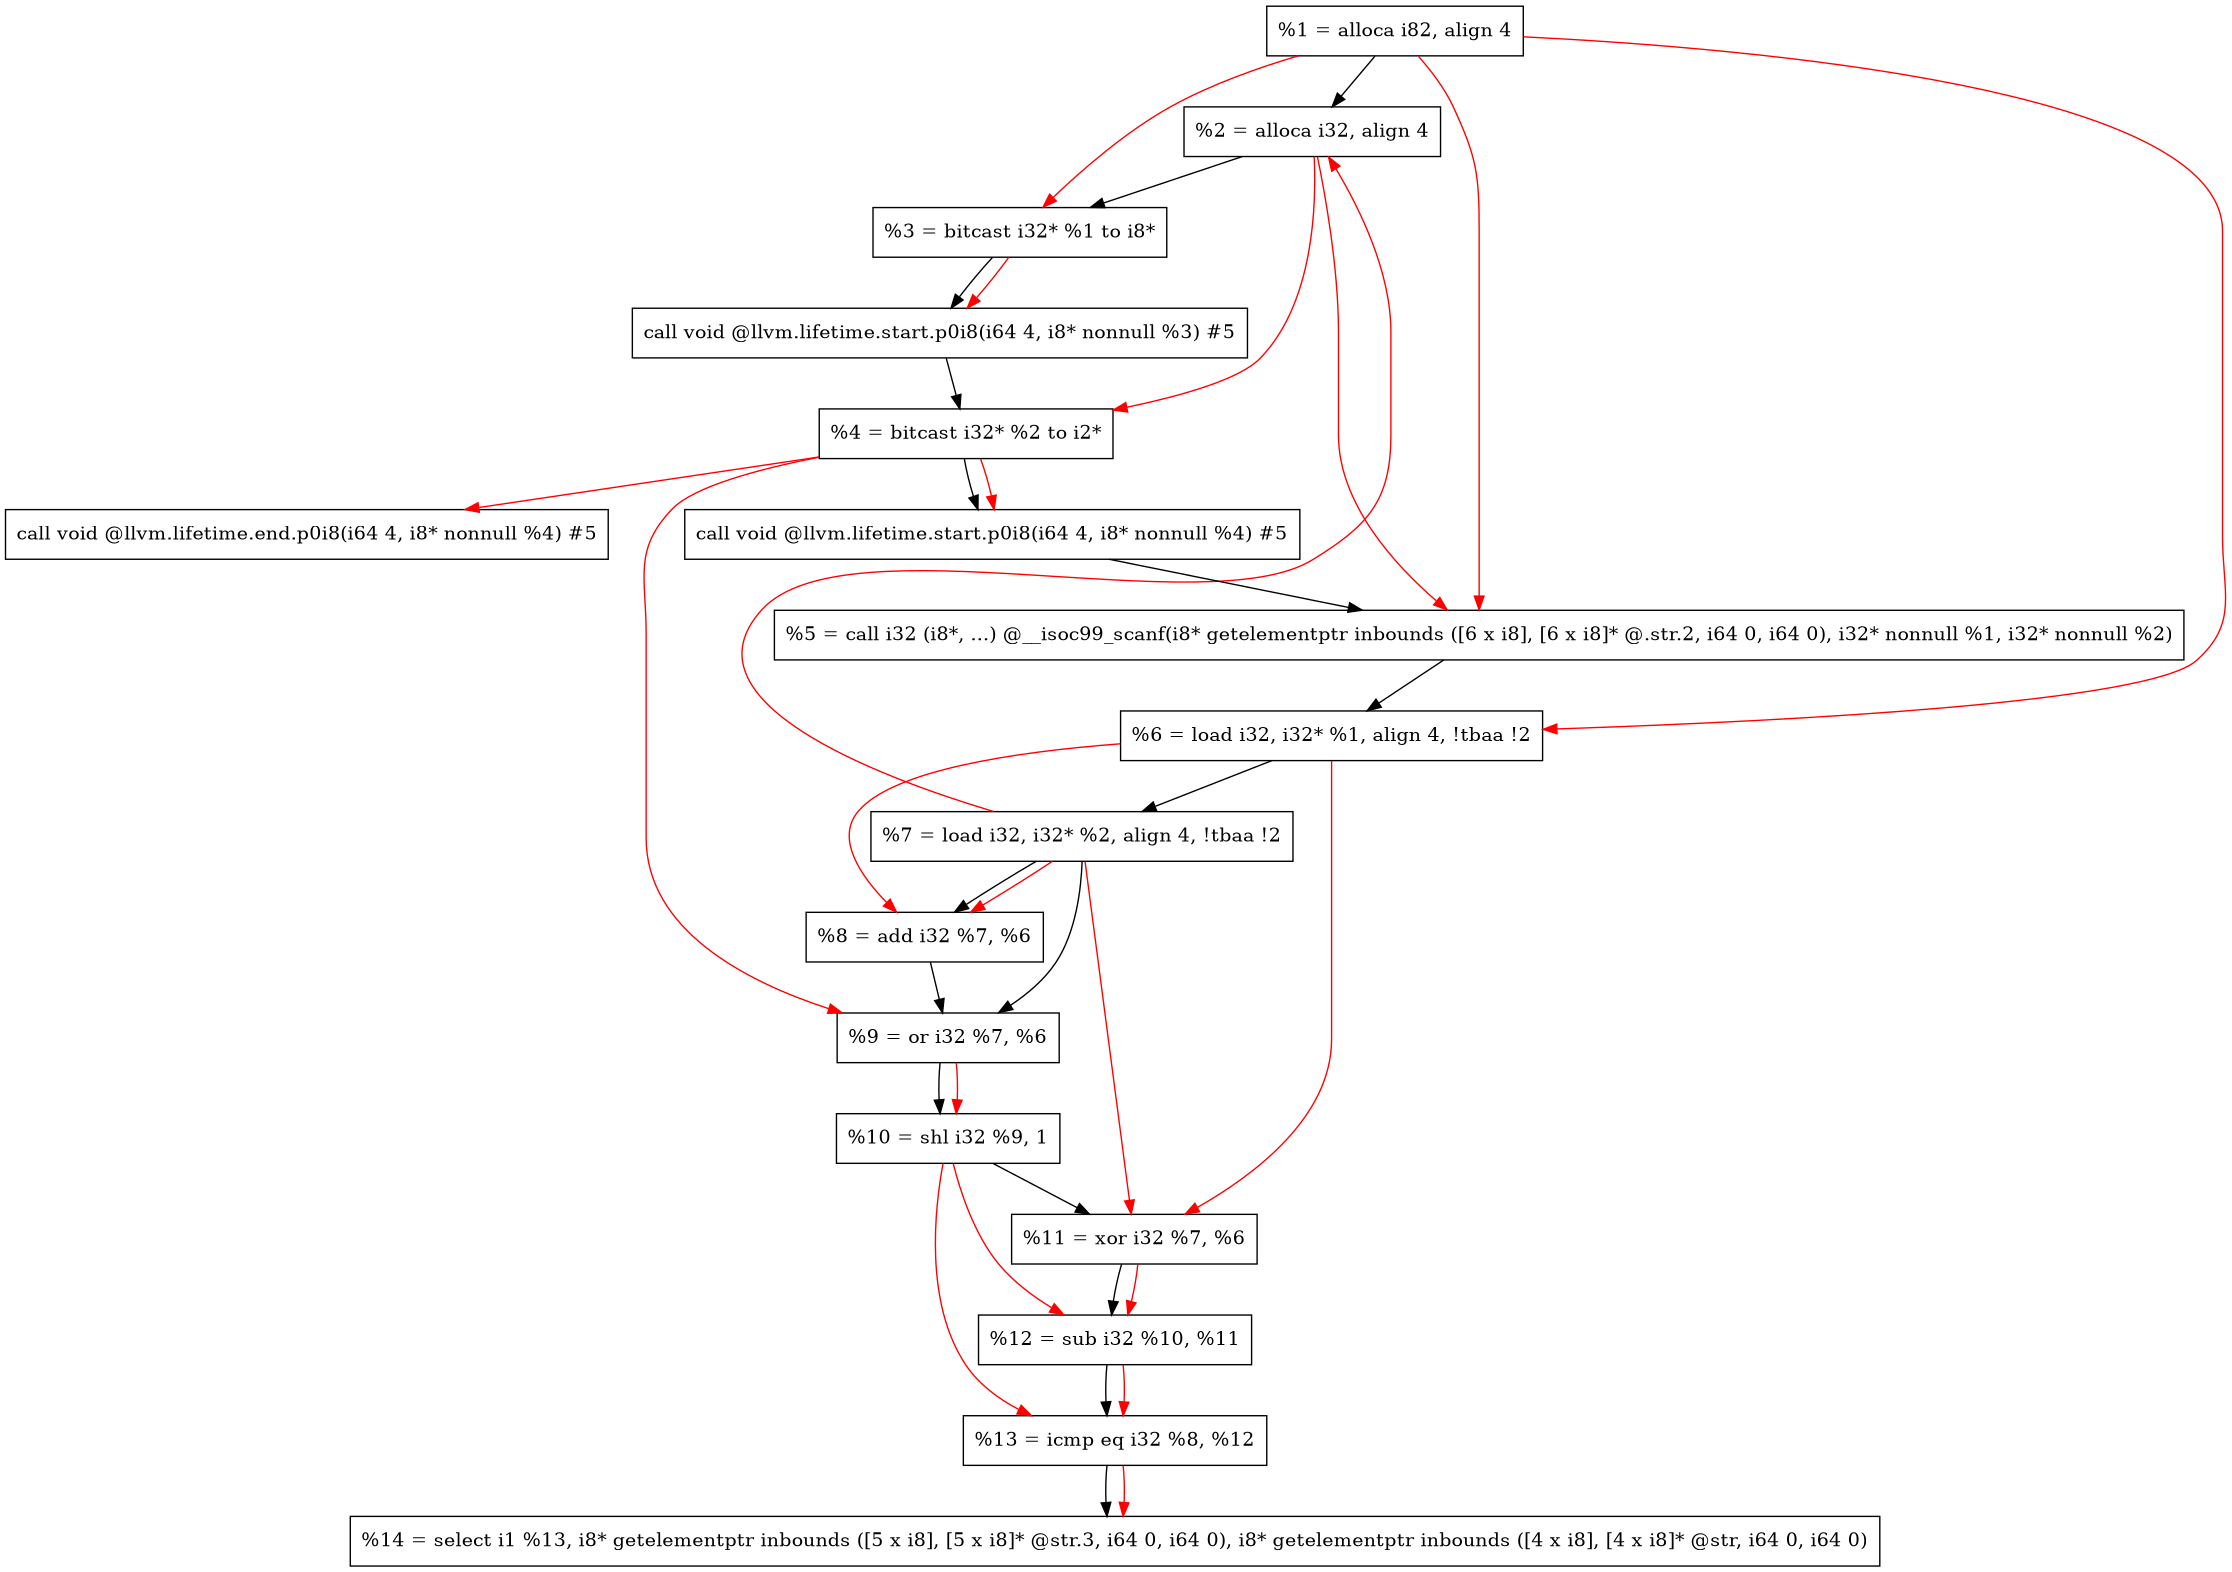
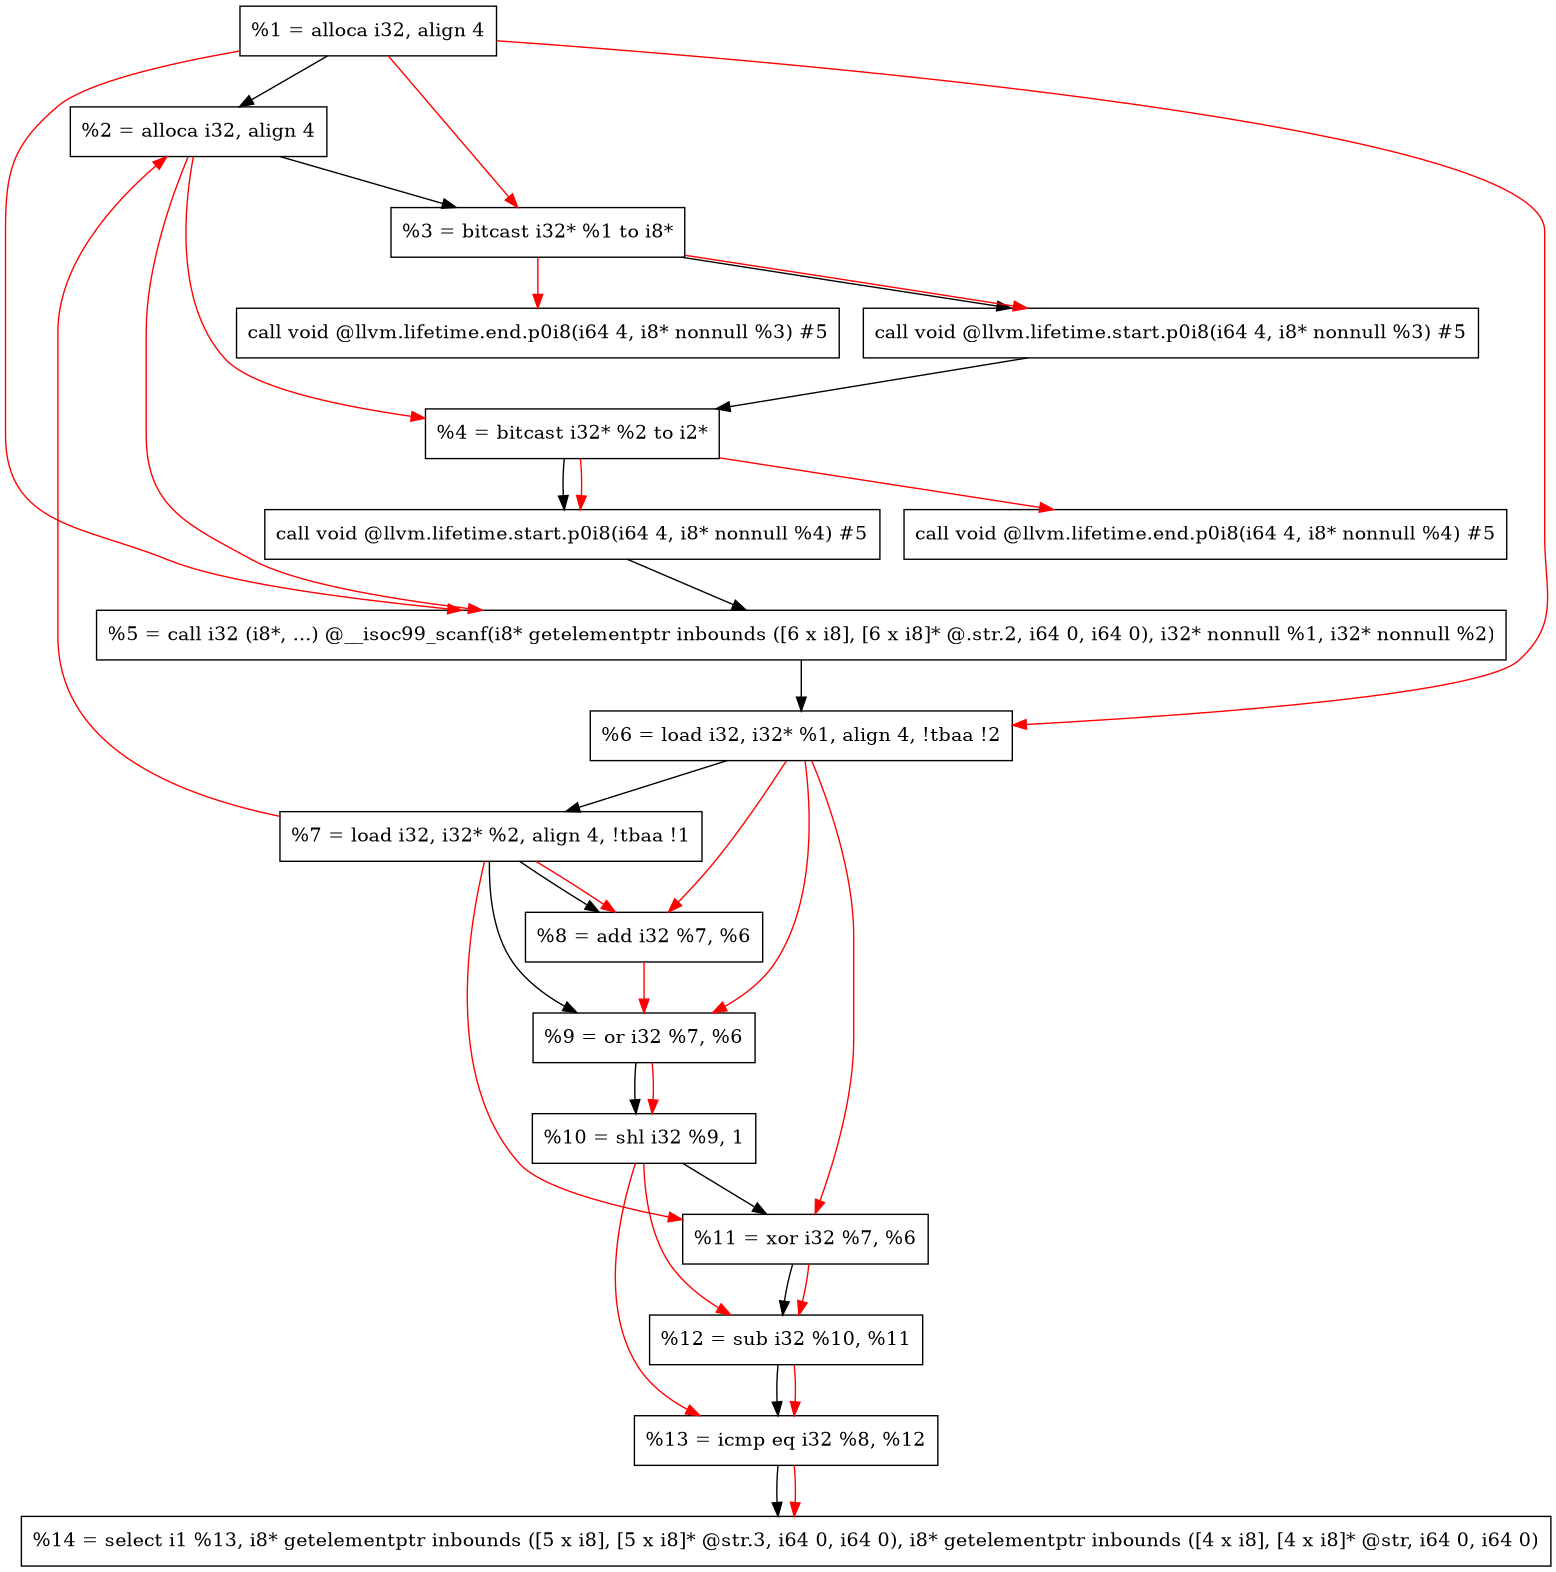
(1395, 31) -> (368, 31)
none -> (538, 333)
(646, 724) -> (801, 898)
(1082, 836) -> (491, 836)
(935, 981) -> (644, 981)
